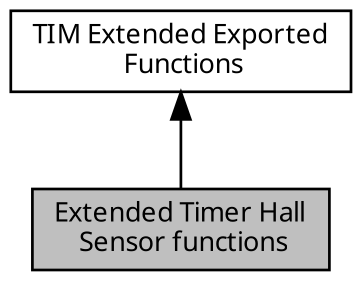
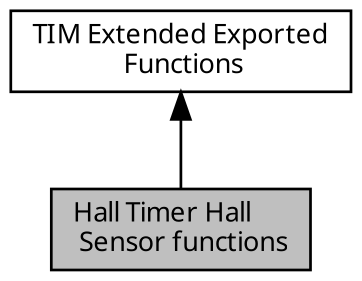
(181, 230) -> (181, 230)
